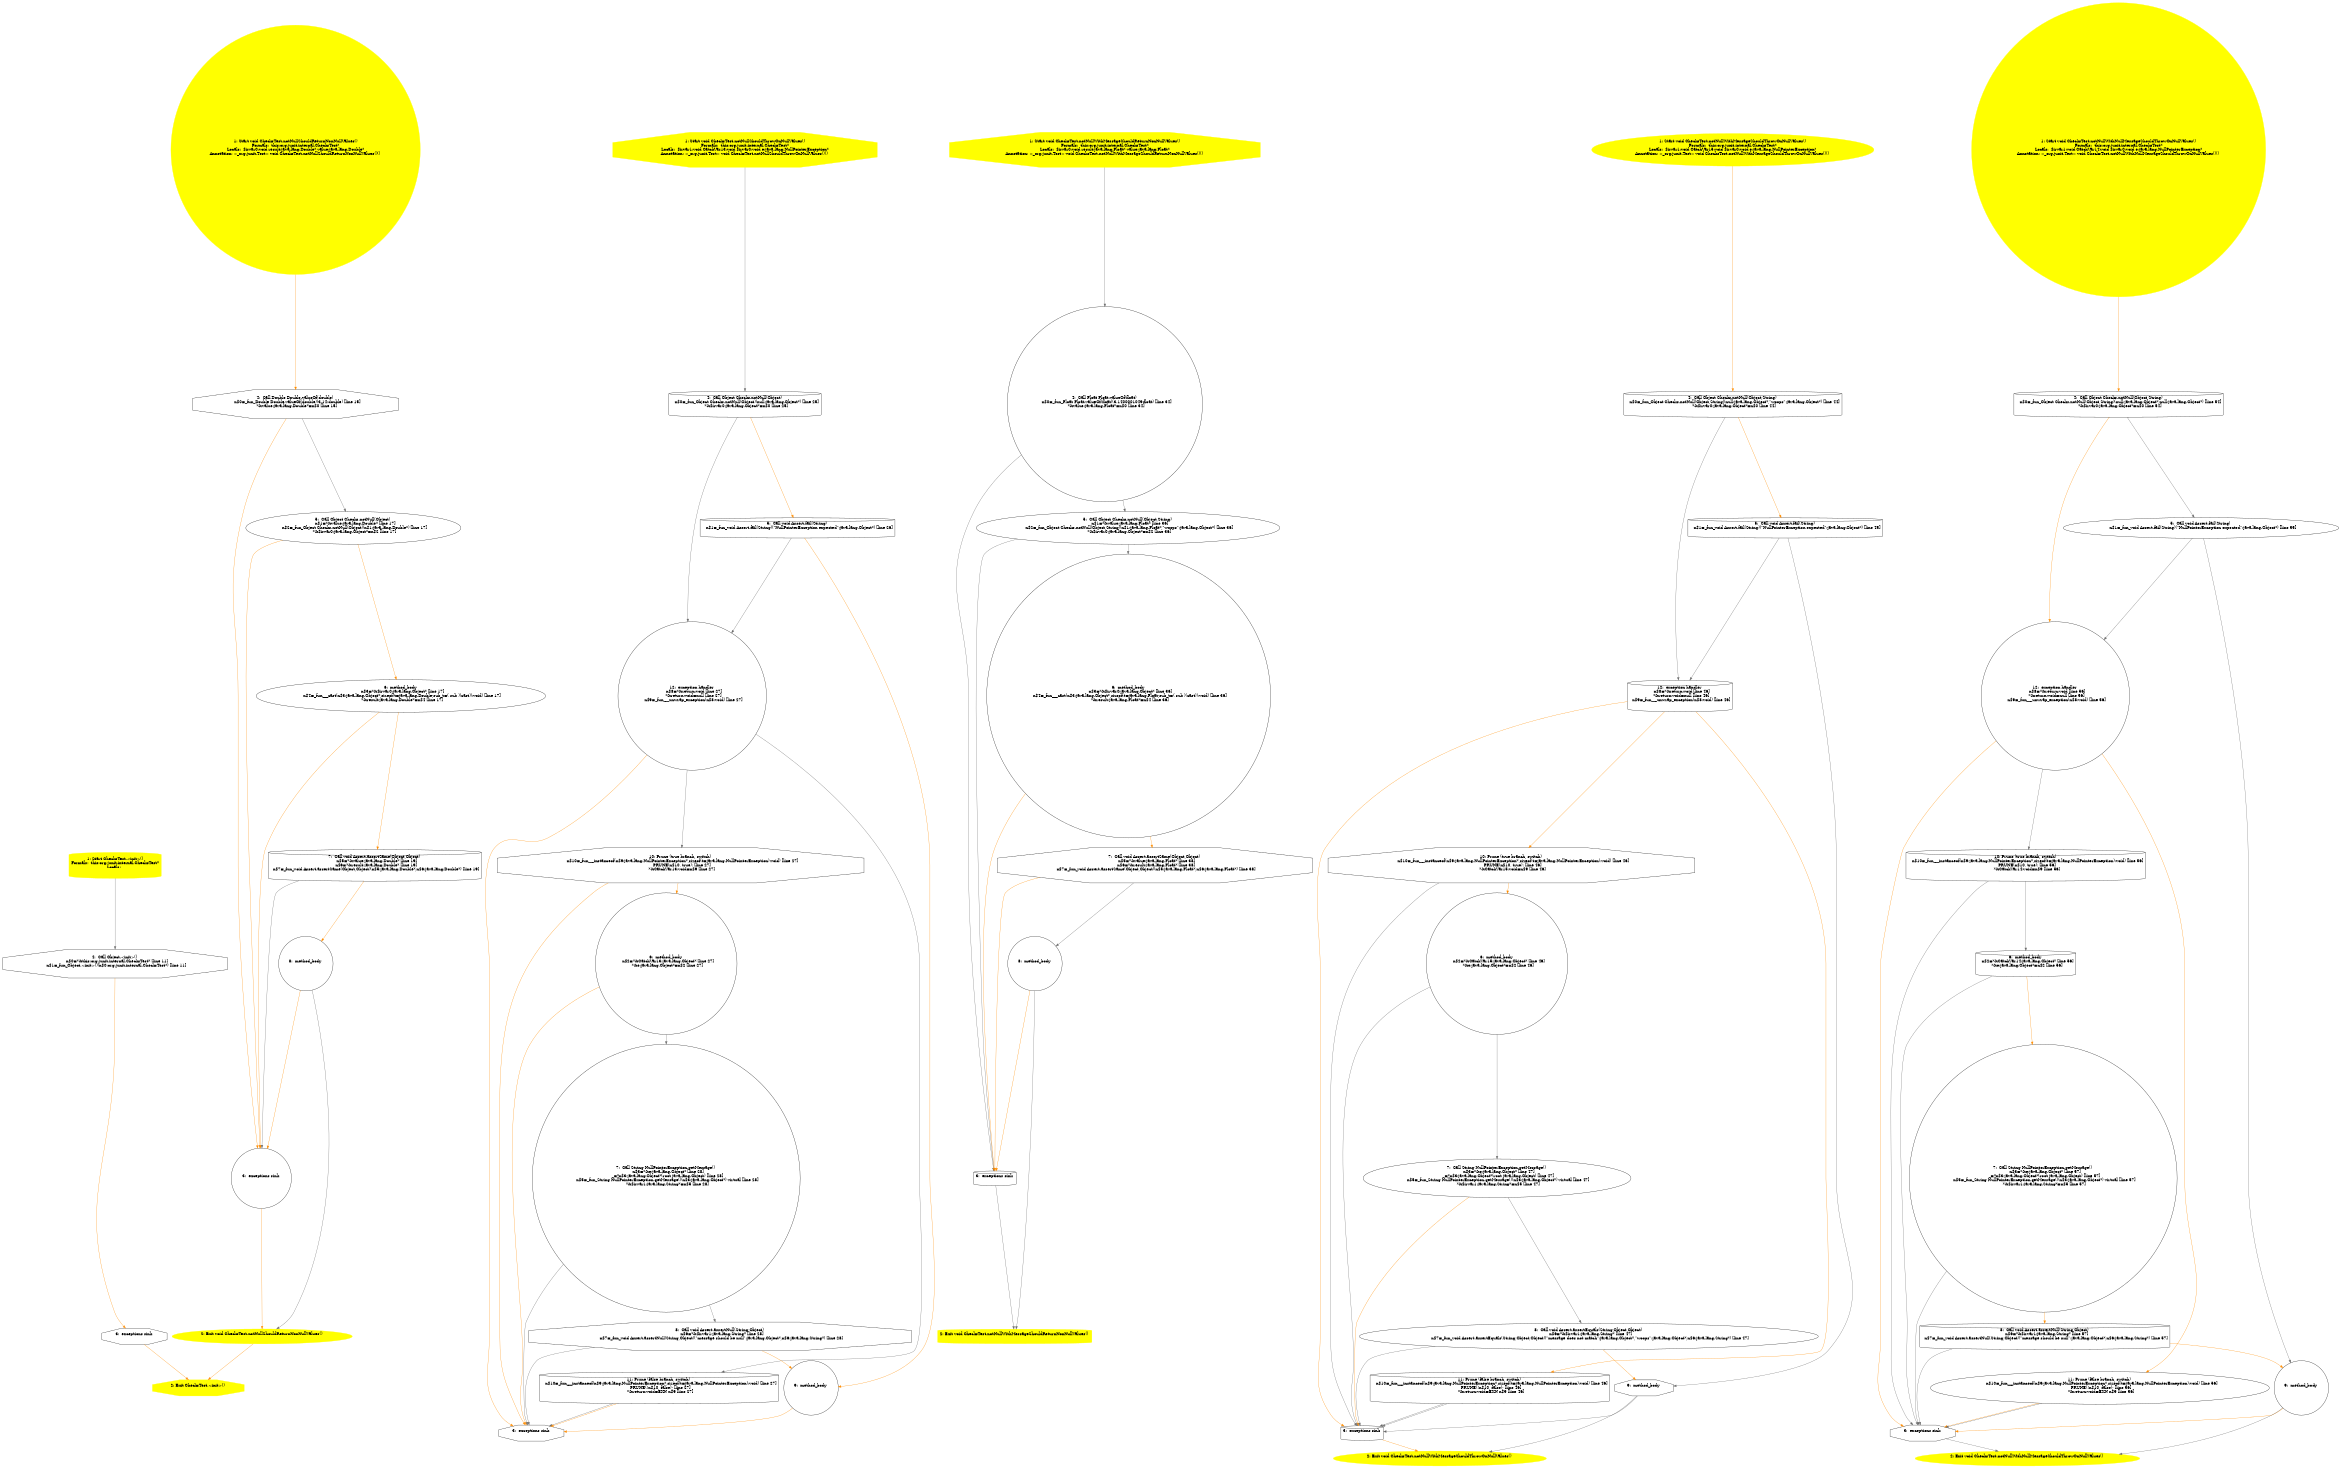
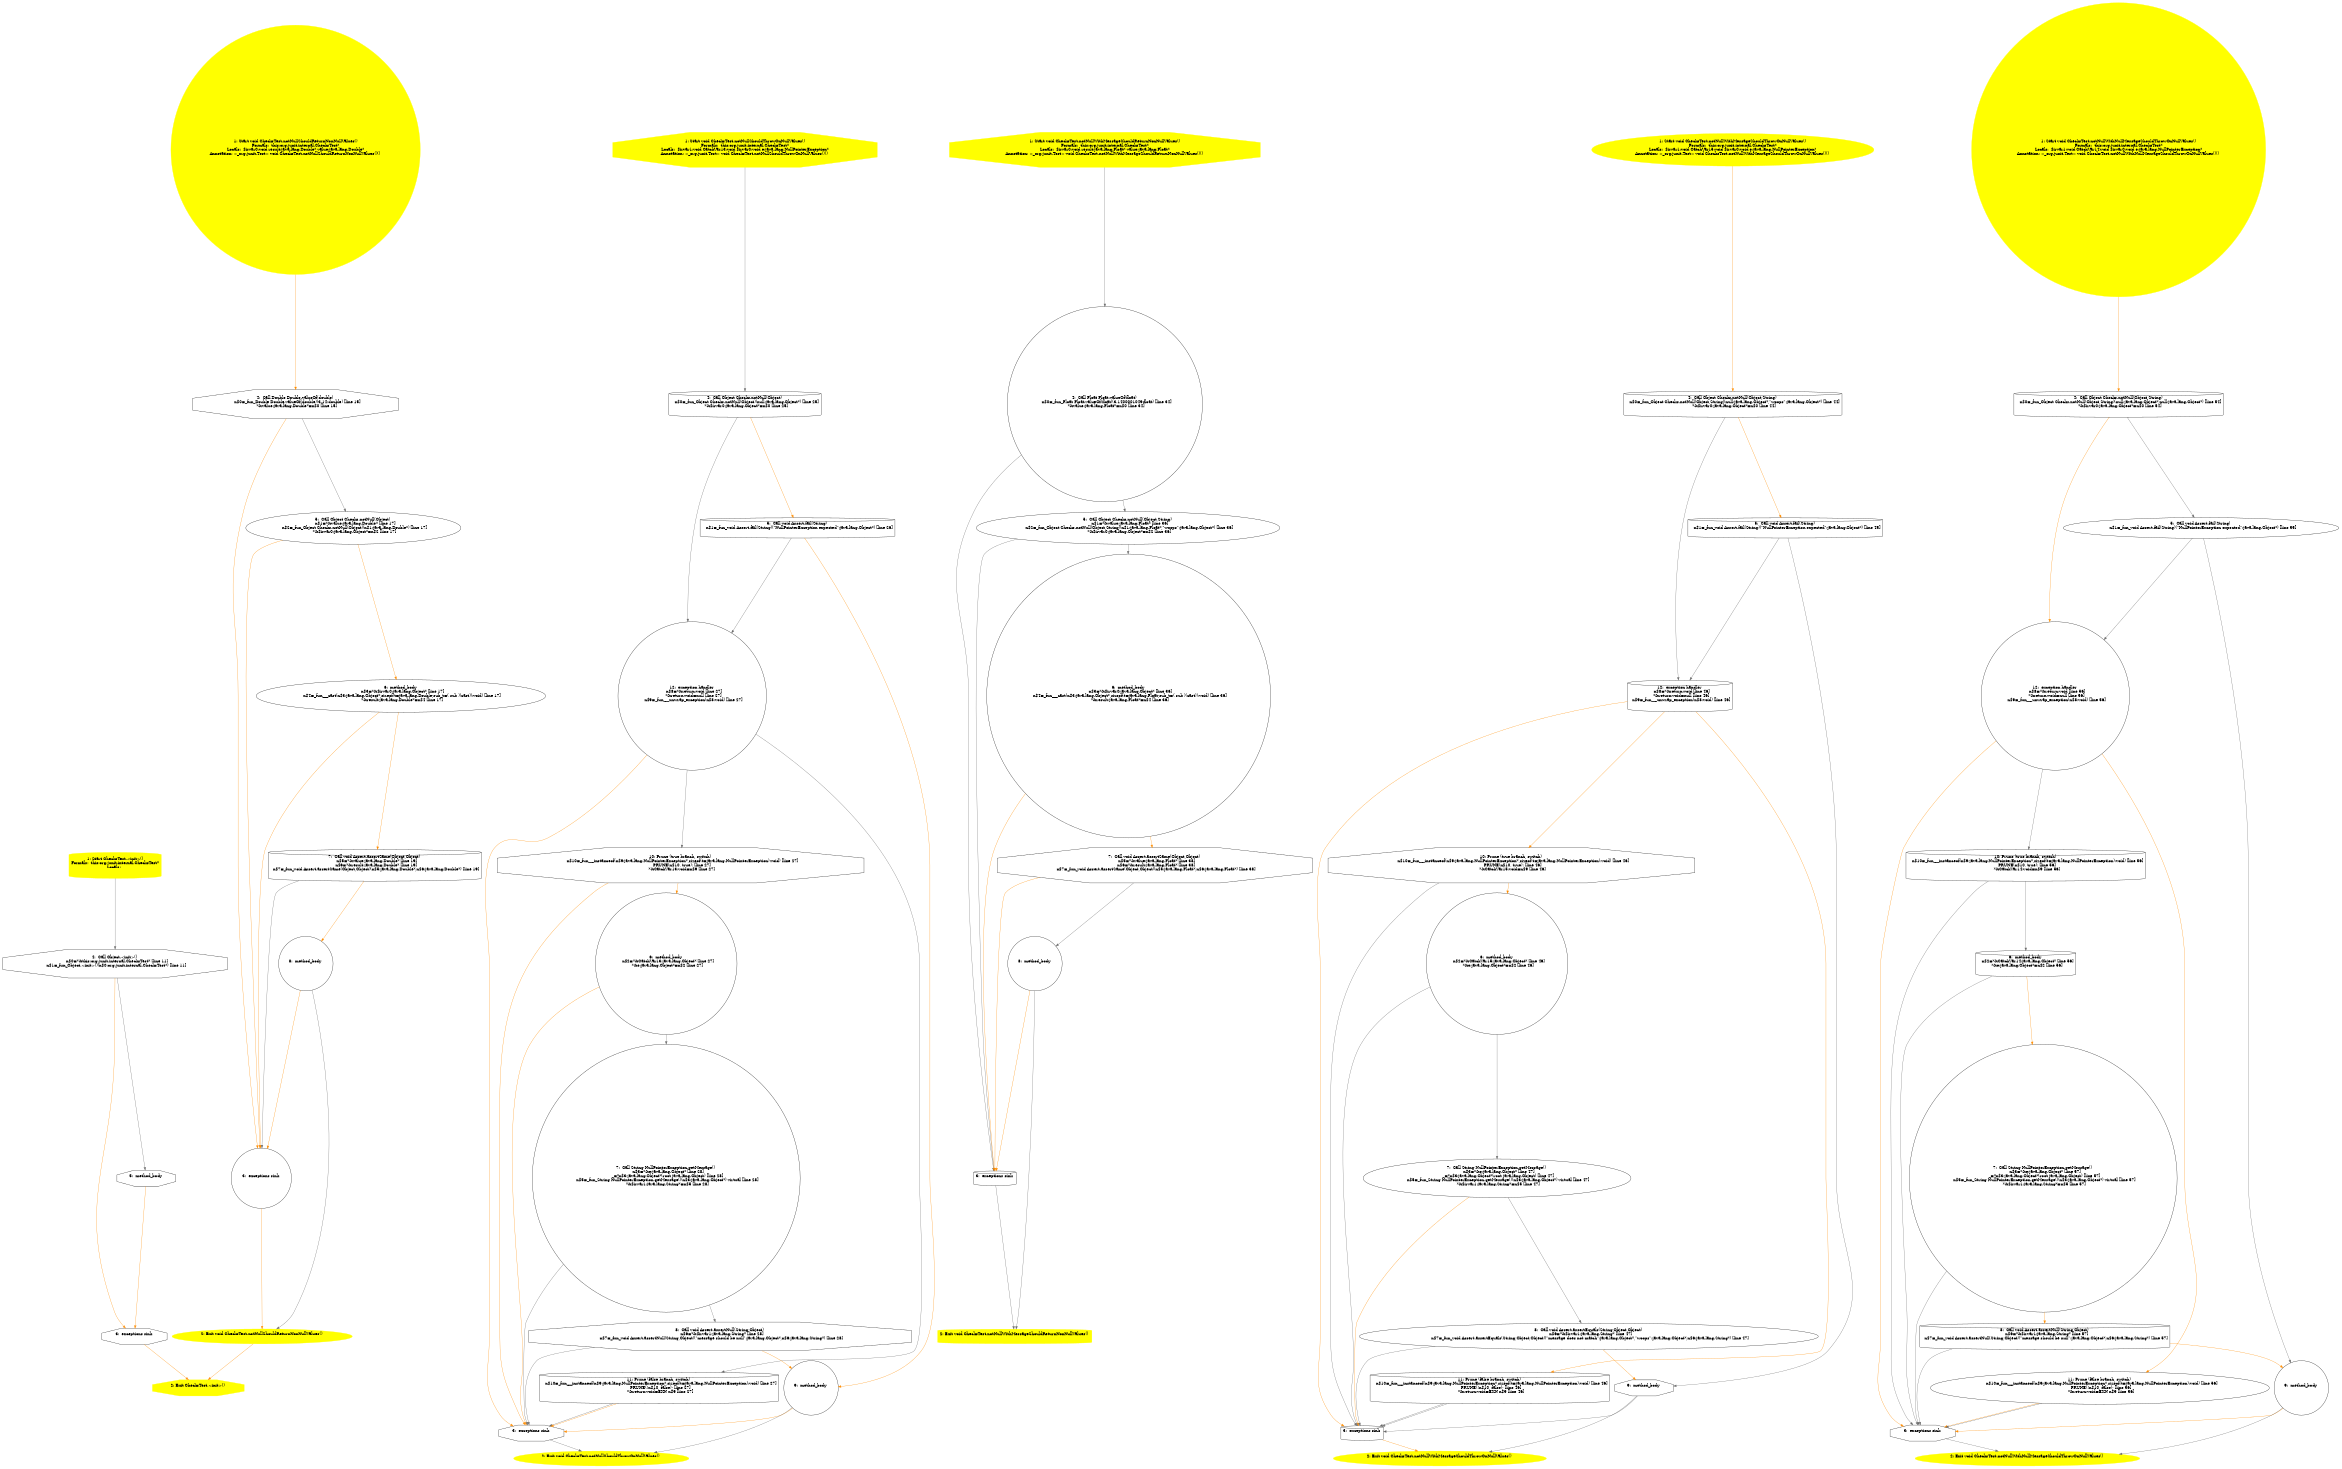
none -> (146, 1178)
none -> (601, 1458)
